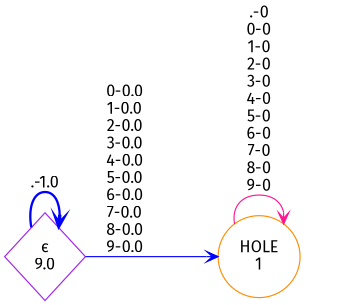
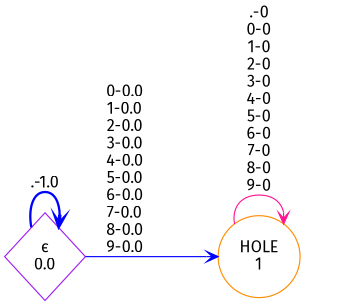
(45, 257) -> (45, 257)
